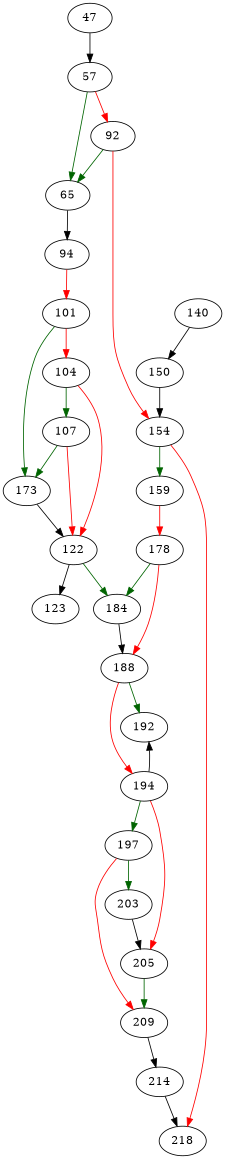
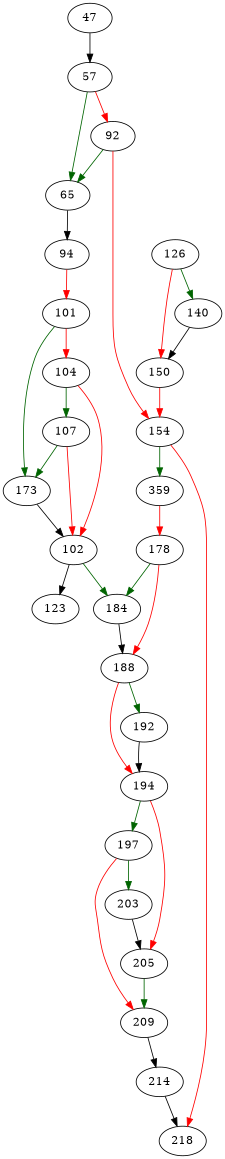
none -> (175, 254)
(160, 398) -> (160, 398)
(160, 491) -> (160, 491)
(74, 550) -> (74, 550)
(150, 761) -> (139, 753)
